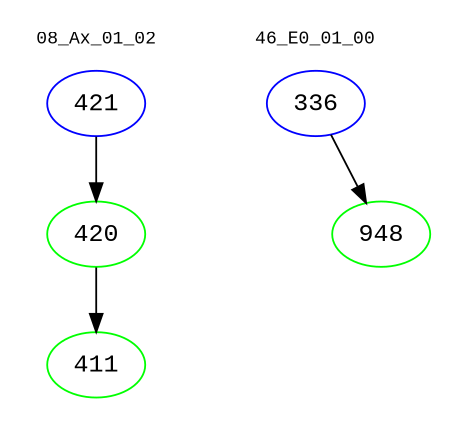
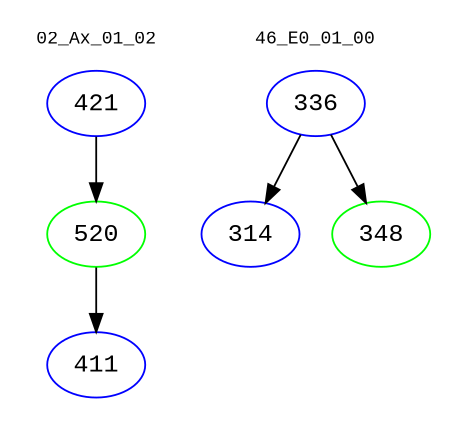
(97, 39) -> (97, 39)
(96, 234) -> (96, 234)
none -> (251, 234)
(381, 234) -> (381, 234)
(96, 365) -> (96, 365)
